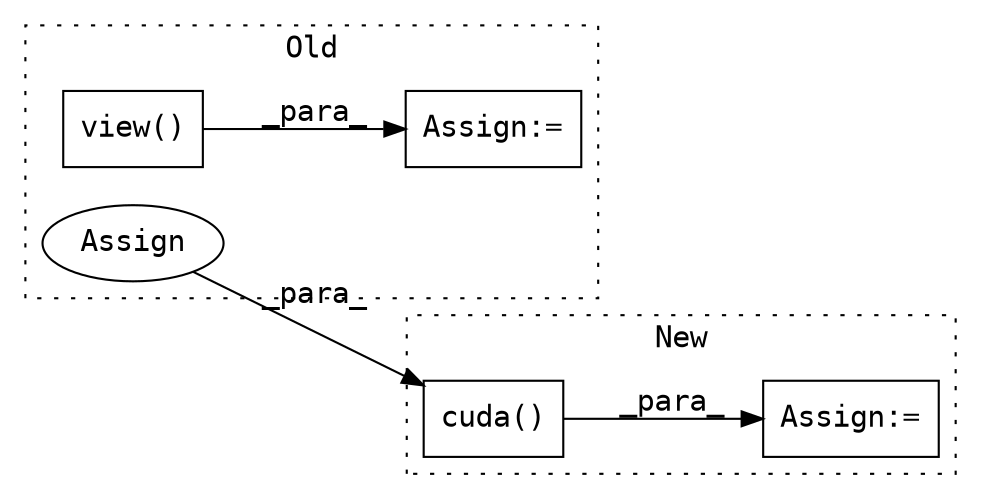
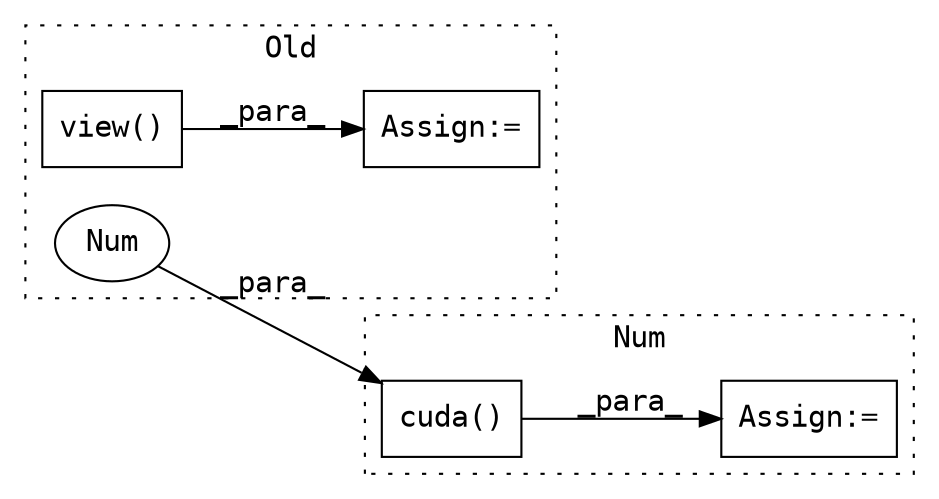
(133, 243) -> (112, 243)
(681, 340) -> (639, 340)
